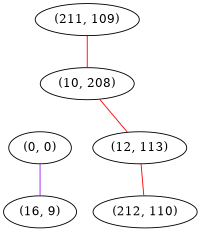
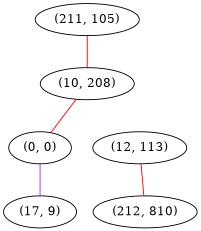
(87, 20) -> (87, 20)
(114, 116) -> (63, 116)
(40, 212) -> (40, 212)
(145, 212) -> (145, 212)
